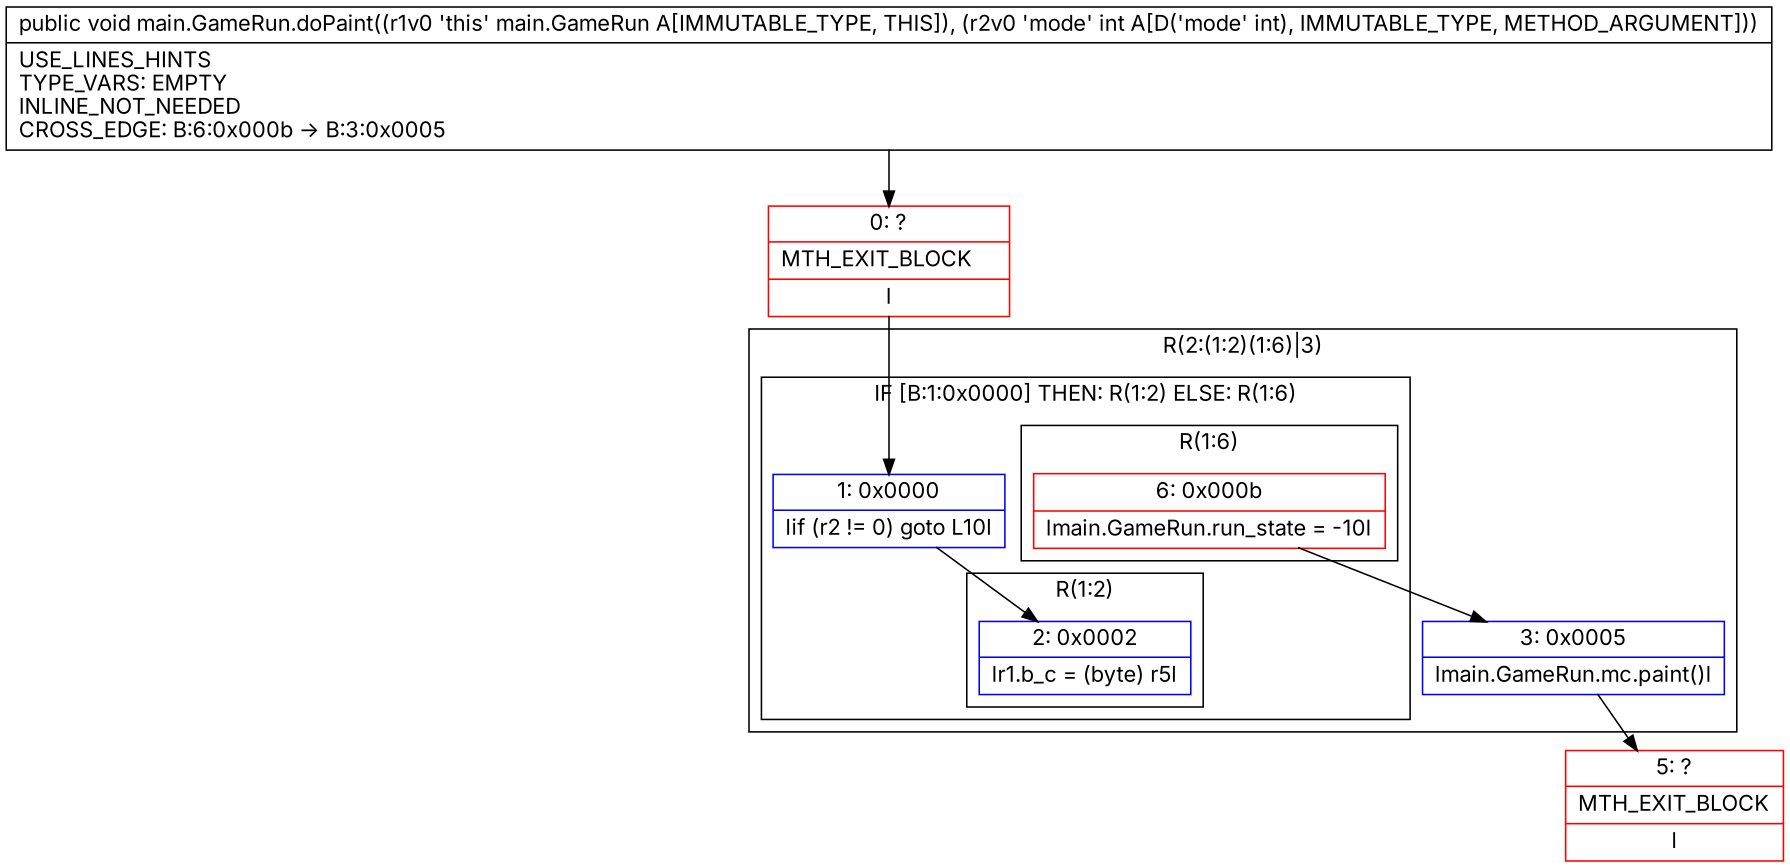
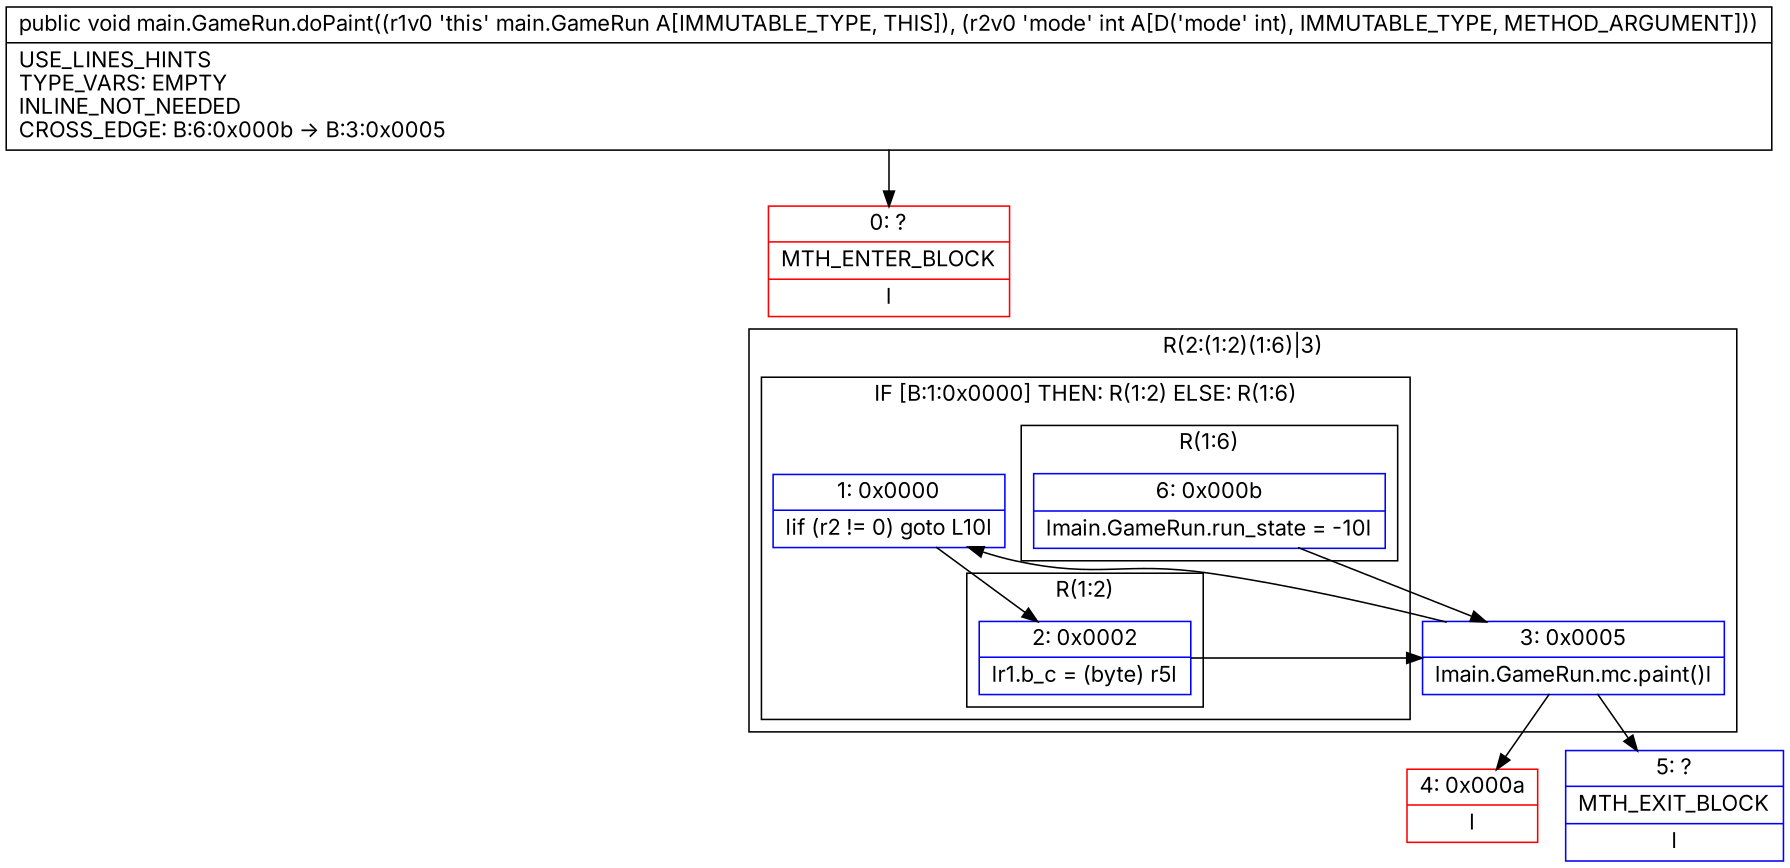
(877, 260) -> (889, 260)
(889, 388) -> (1216, 574)
(1209, 511) -> (1209, 511)
none -> (1299, 658)
none -> (1472, 806)
(1675, 806) -> (1675, 806)
